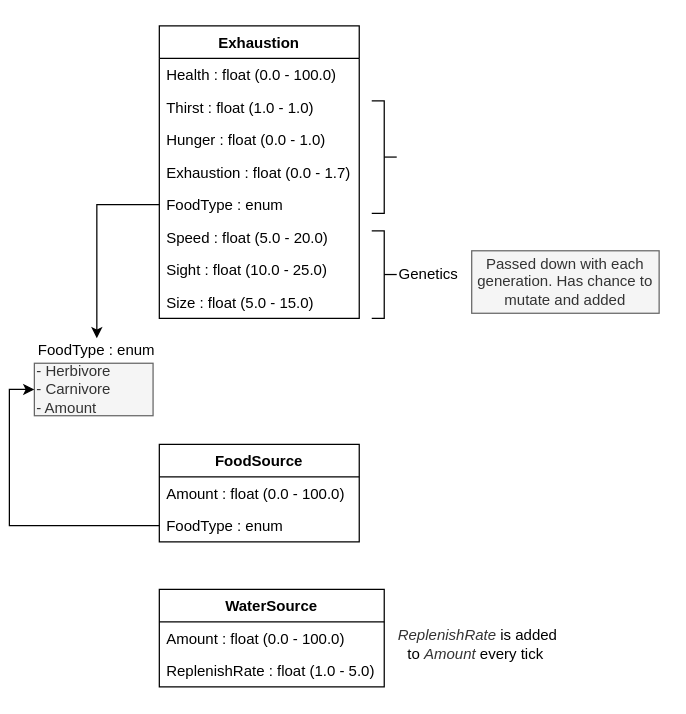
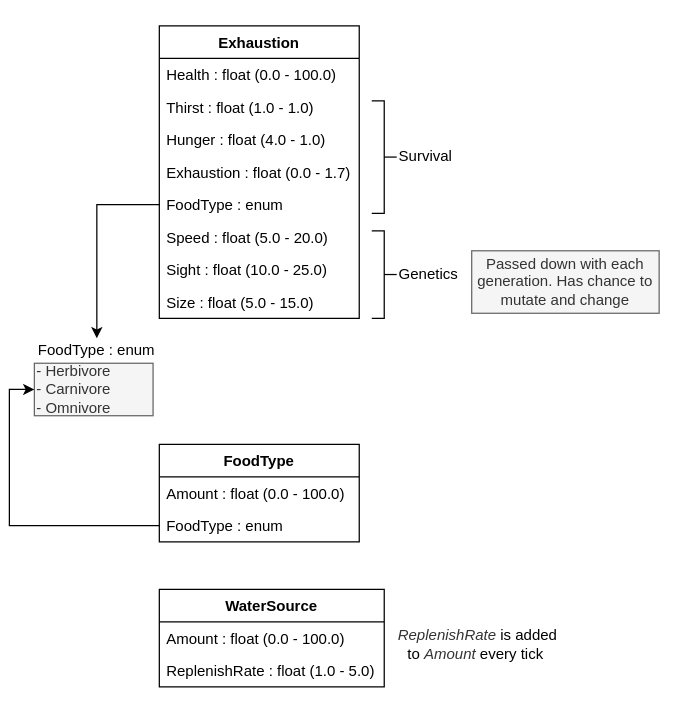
(258, 140) -> (258, 140)
none -> (434, 157)
(566, 282) -> (566, 282)
(79, 389) -> (79, 389)
(259, 461) -> (259, 461)
